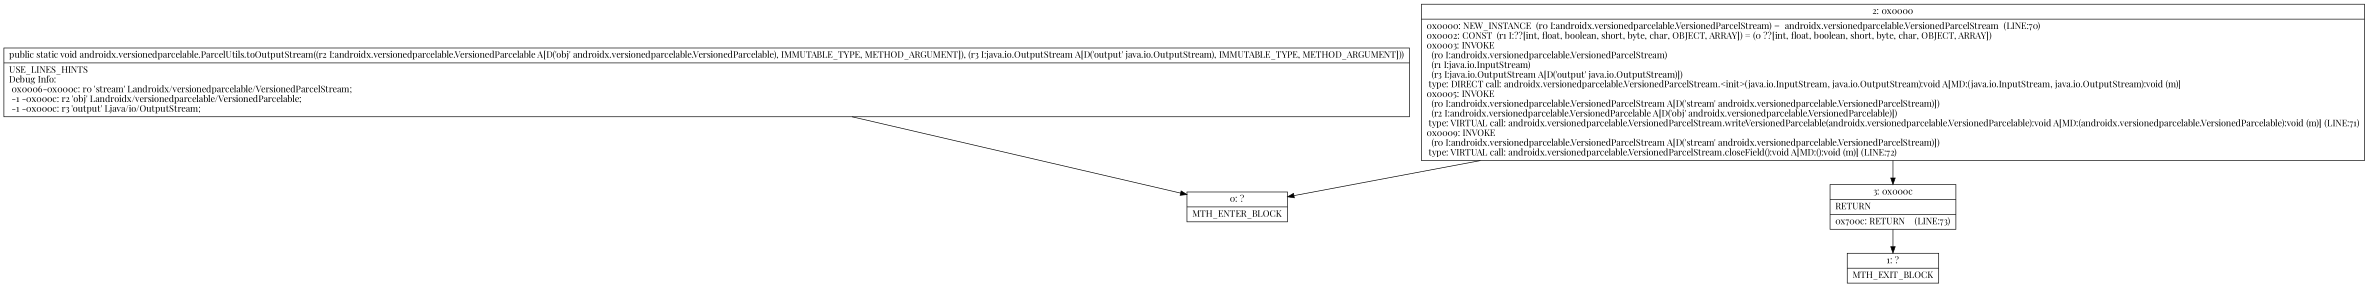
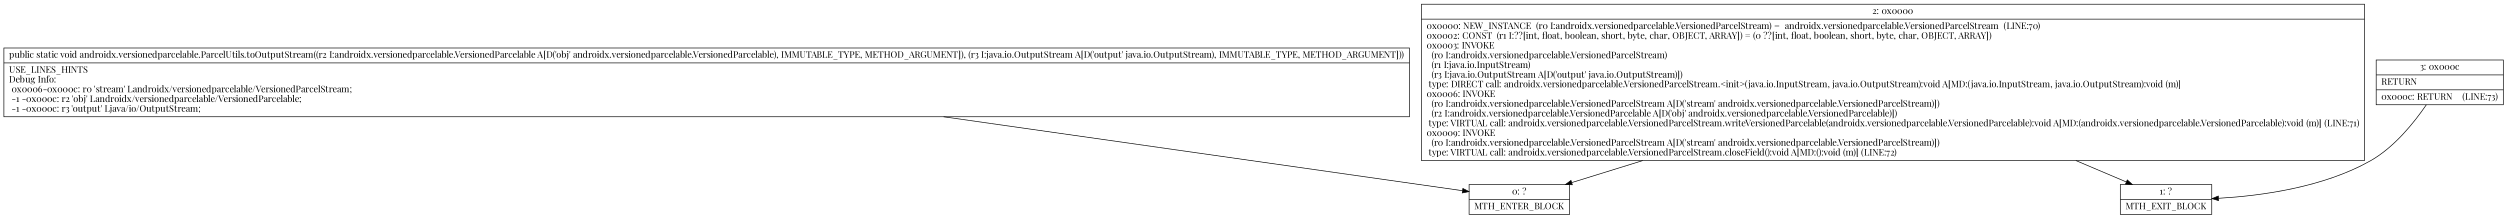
(1463, 94) -> (1464, 94)
(1893, 169) -> (2101, 171)
(1893, 222) -> (2440, 97)
